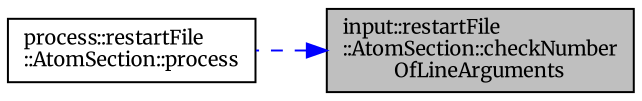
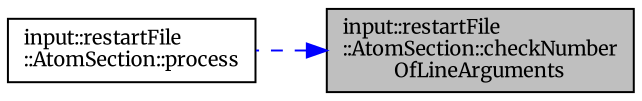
(132, 51) -> (132, 51)
